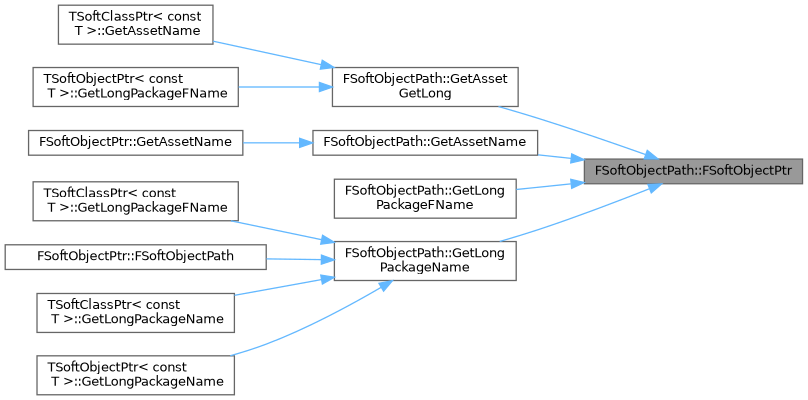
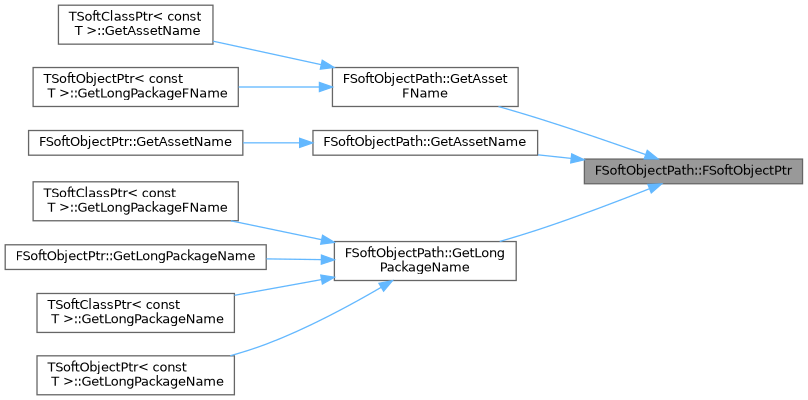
(425, 87) -> (425, 87)
(425, 199) -> none
(136, 257) -> (136, 257)
